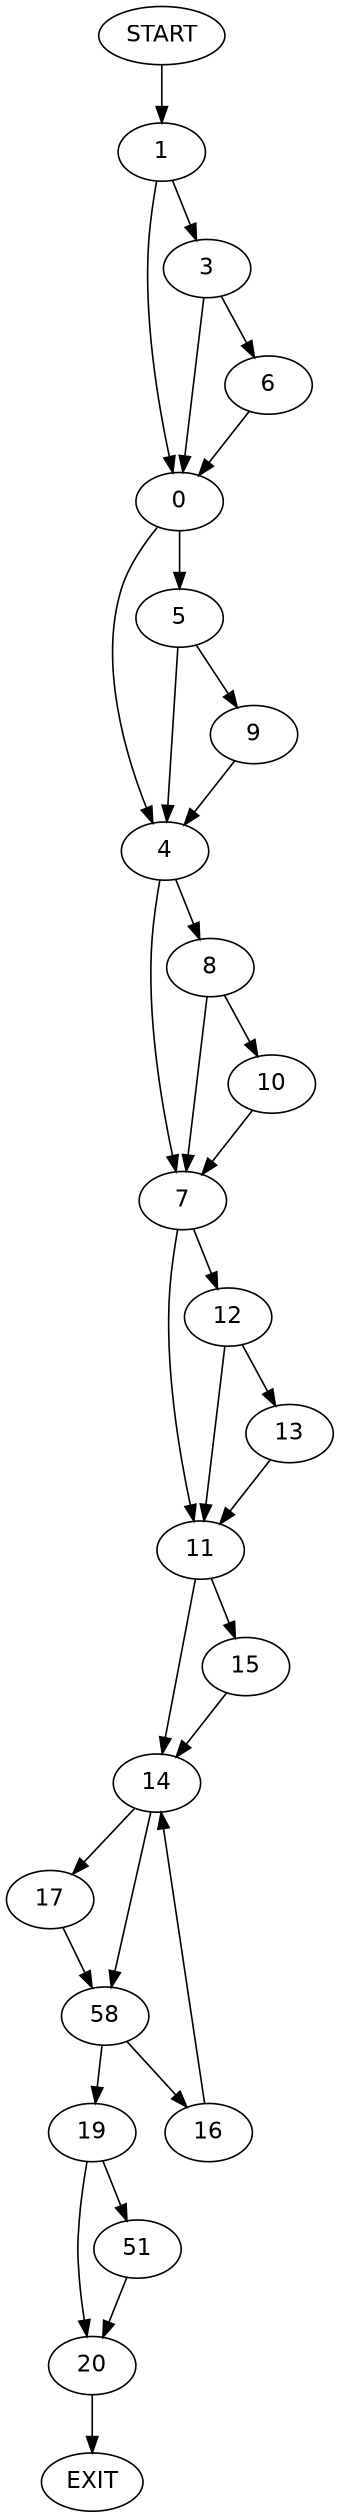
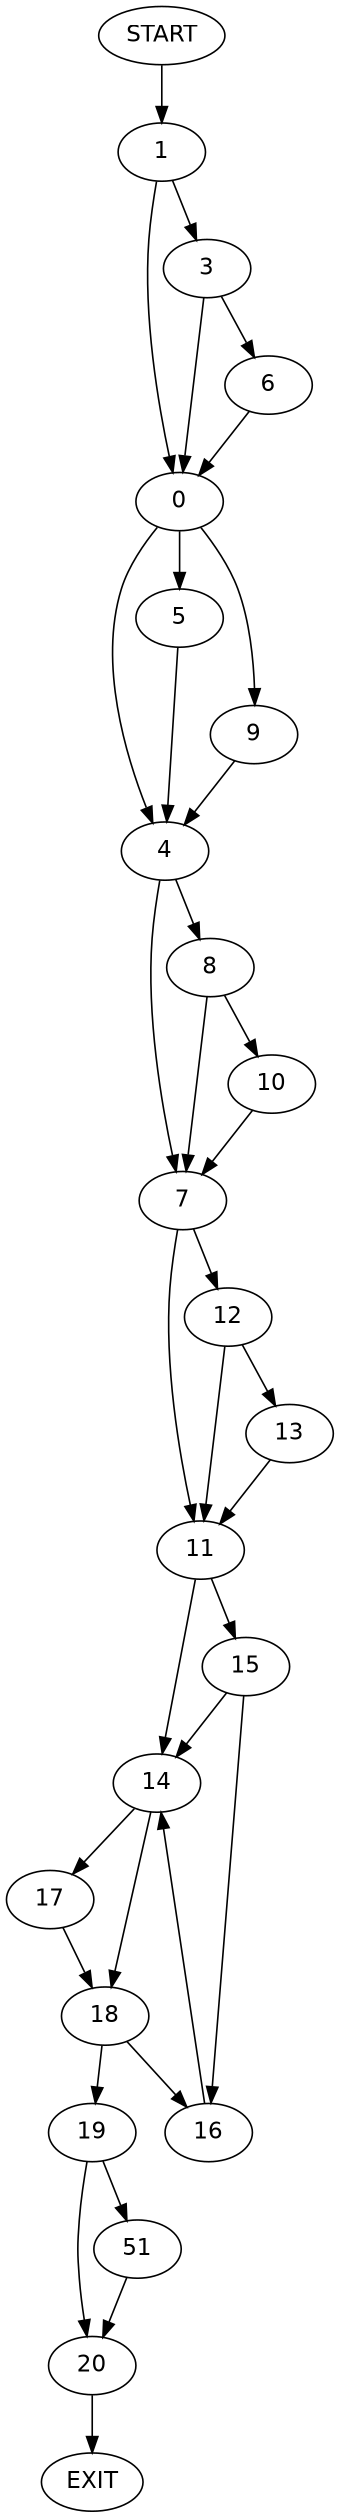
(212, 669) -> (242, 603)
none -> (228, 1891)
(105, 2016) -> (105, 2016)
